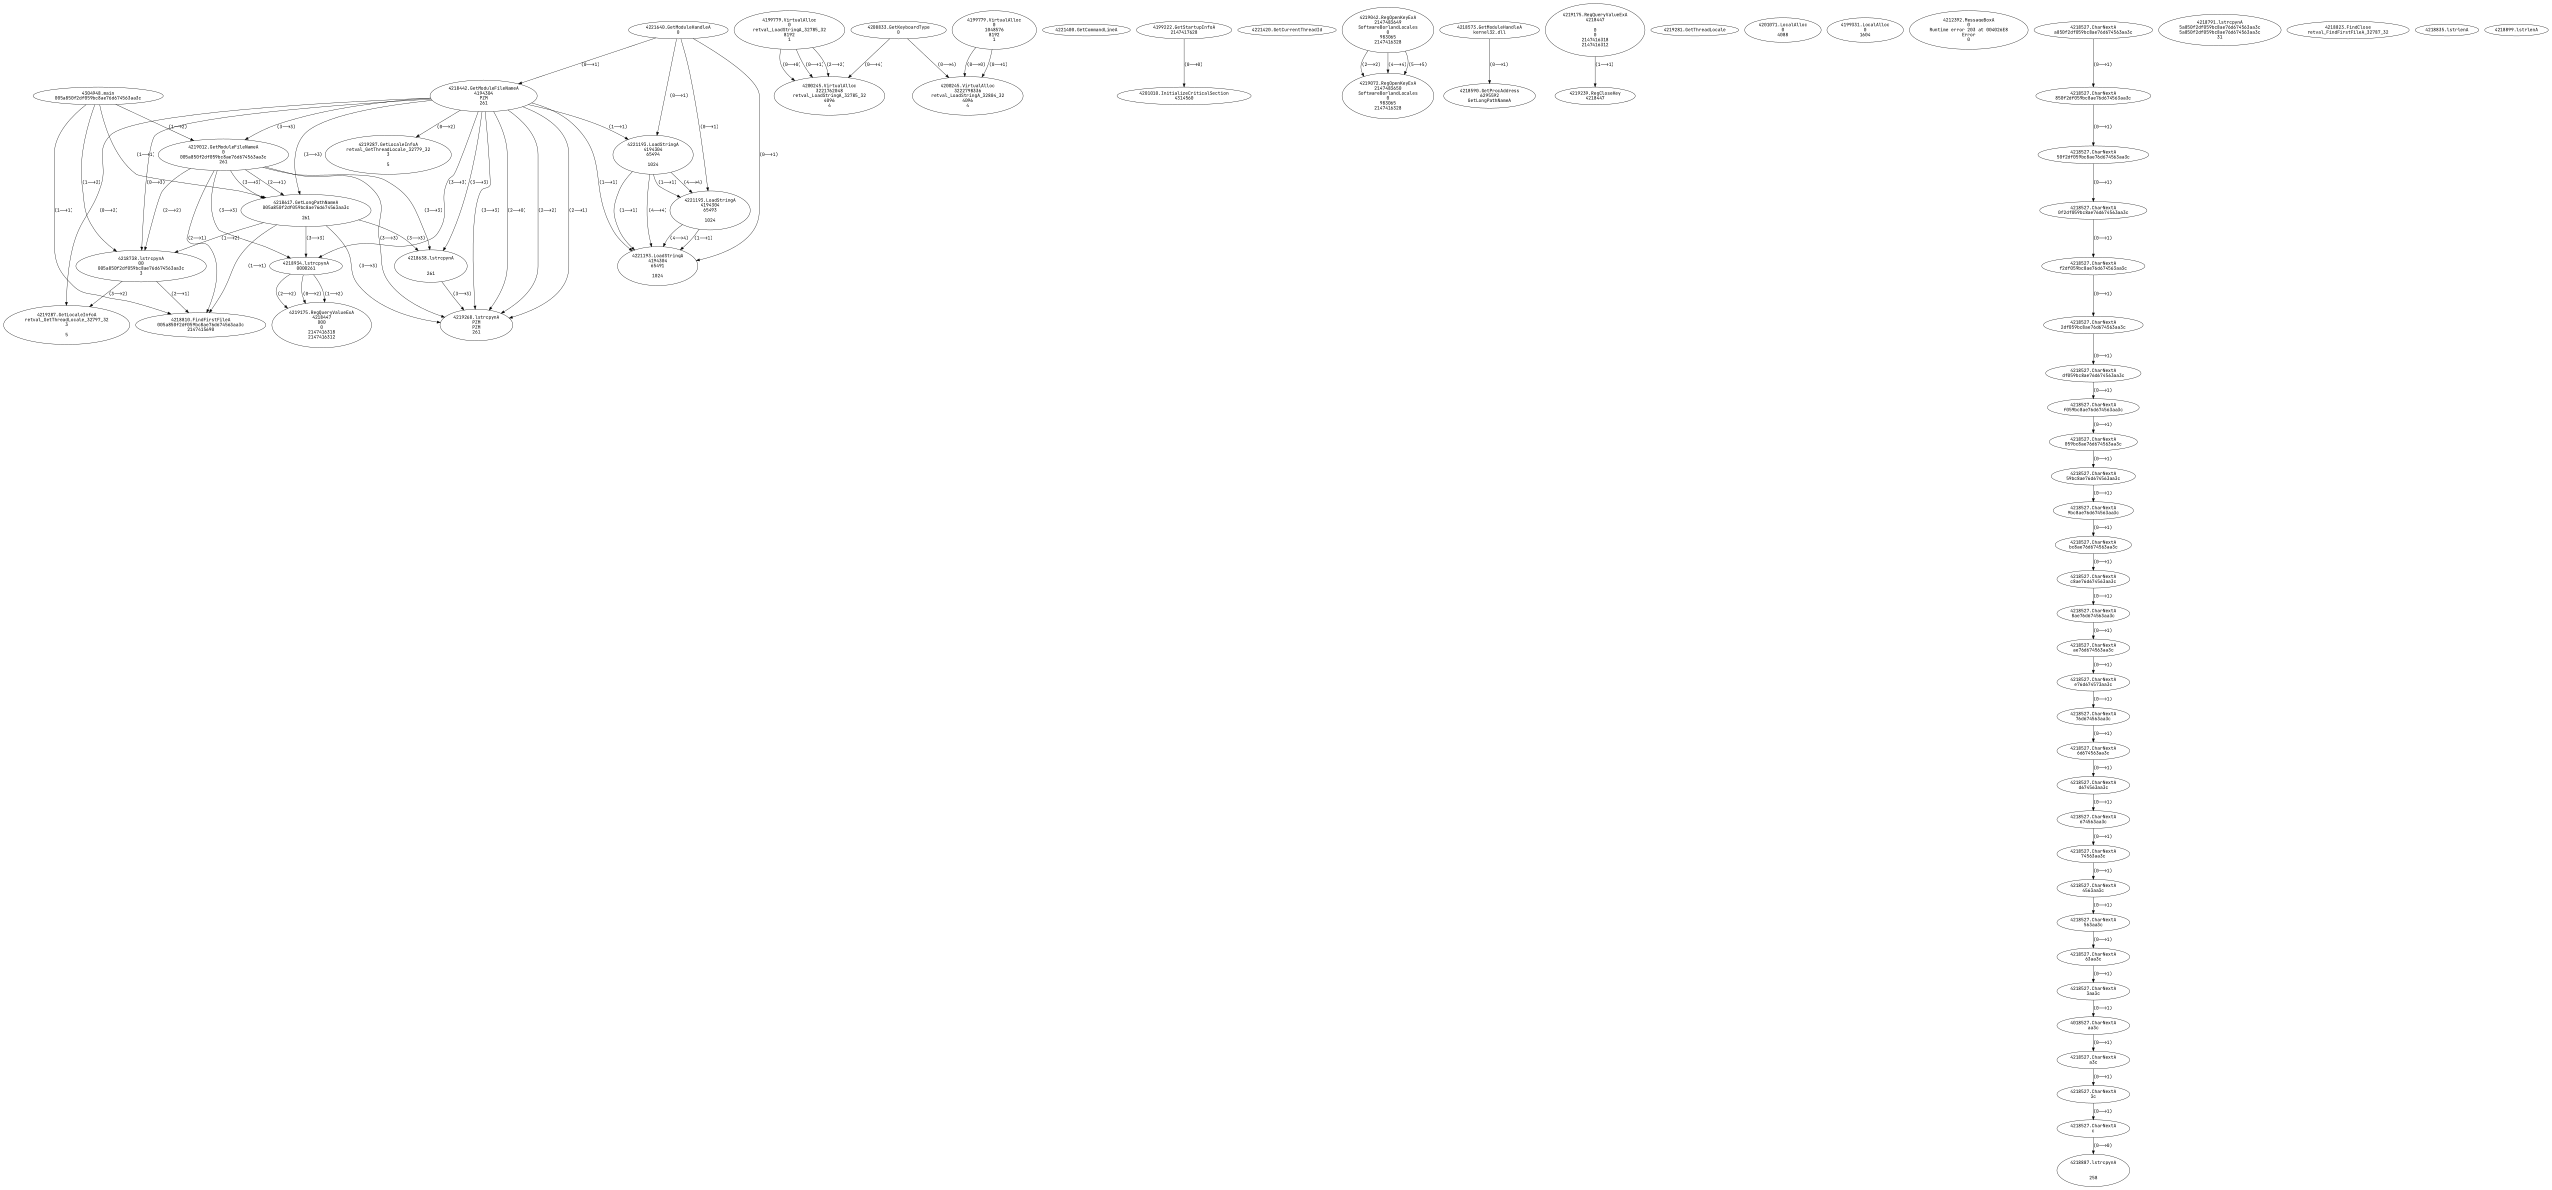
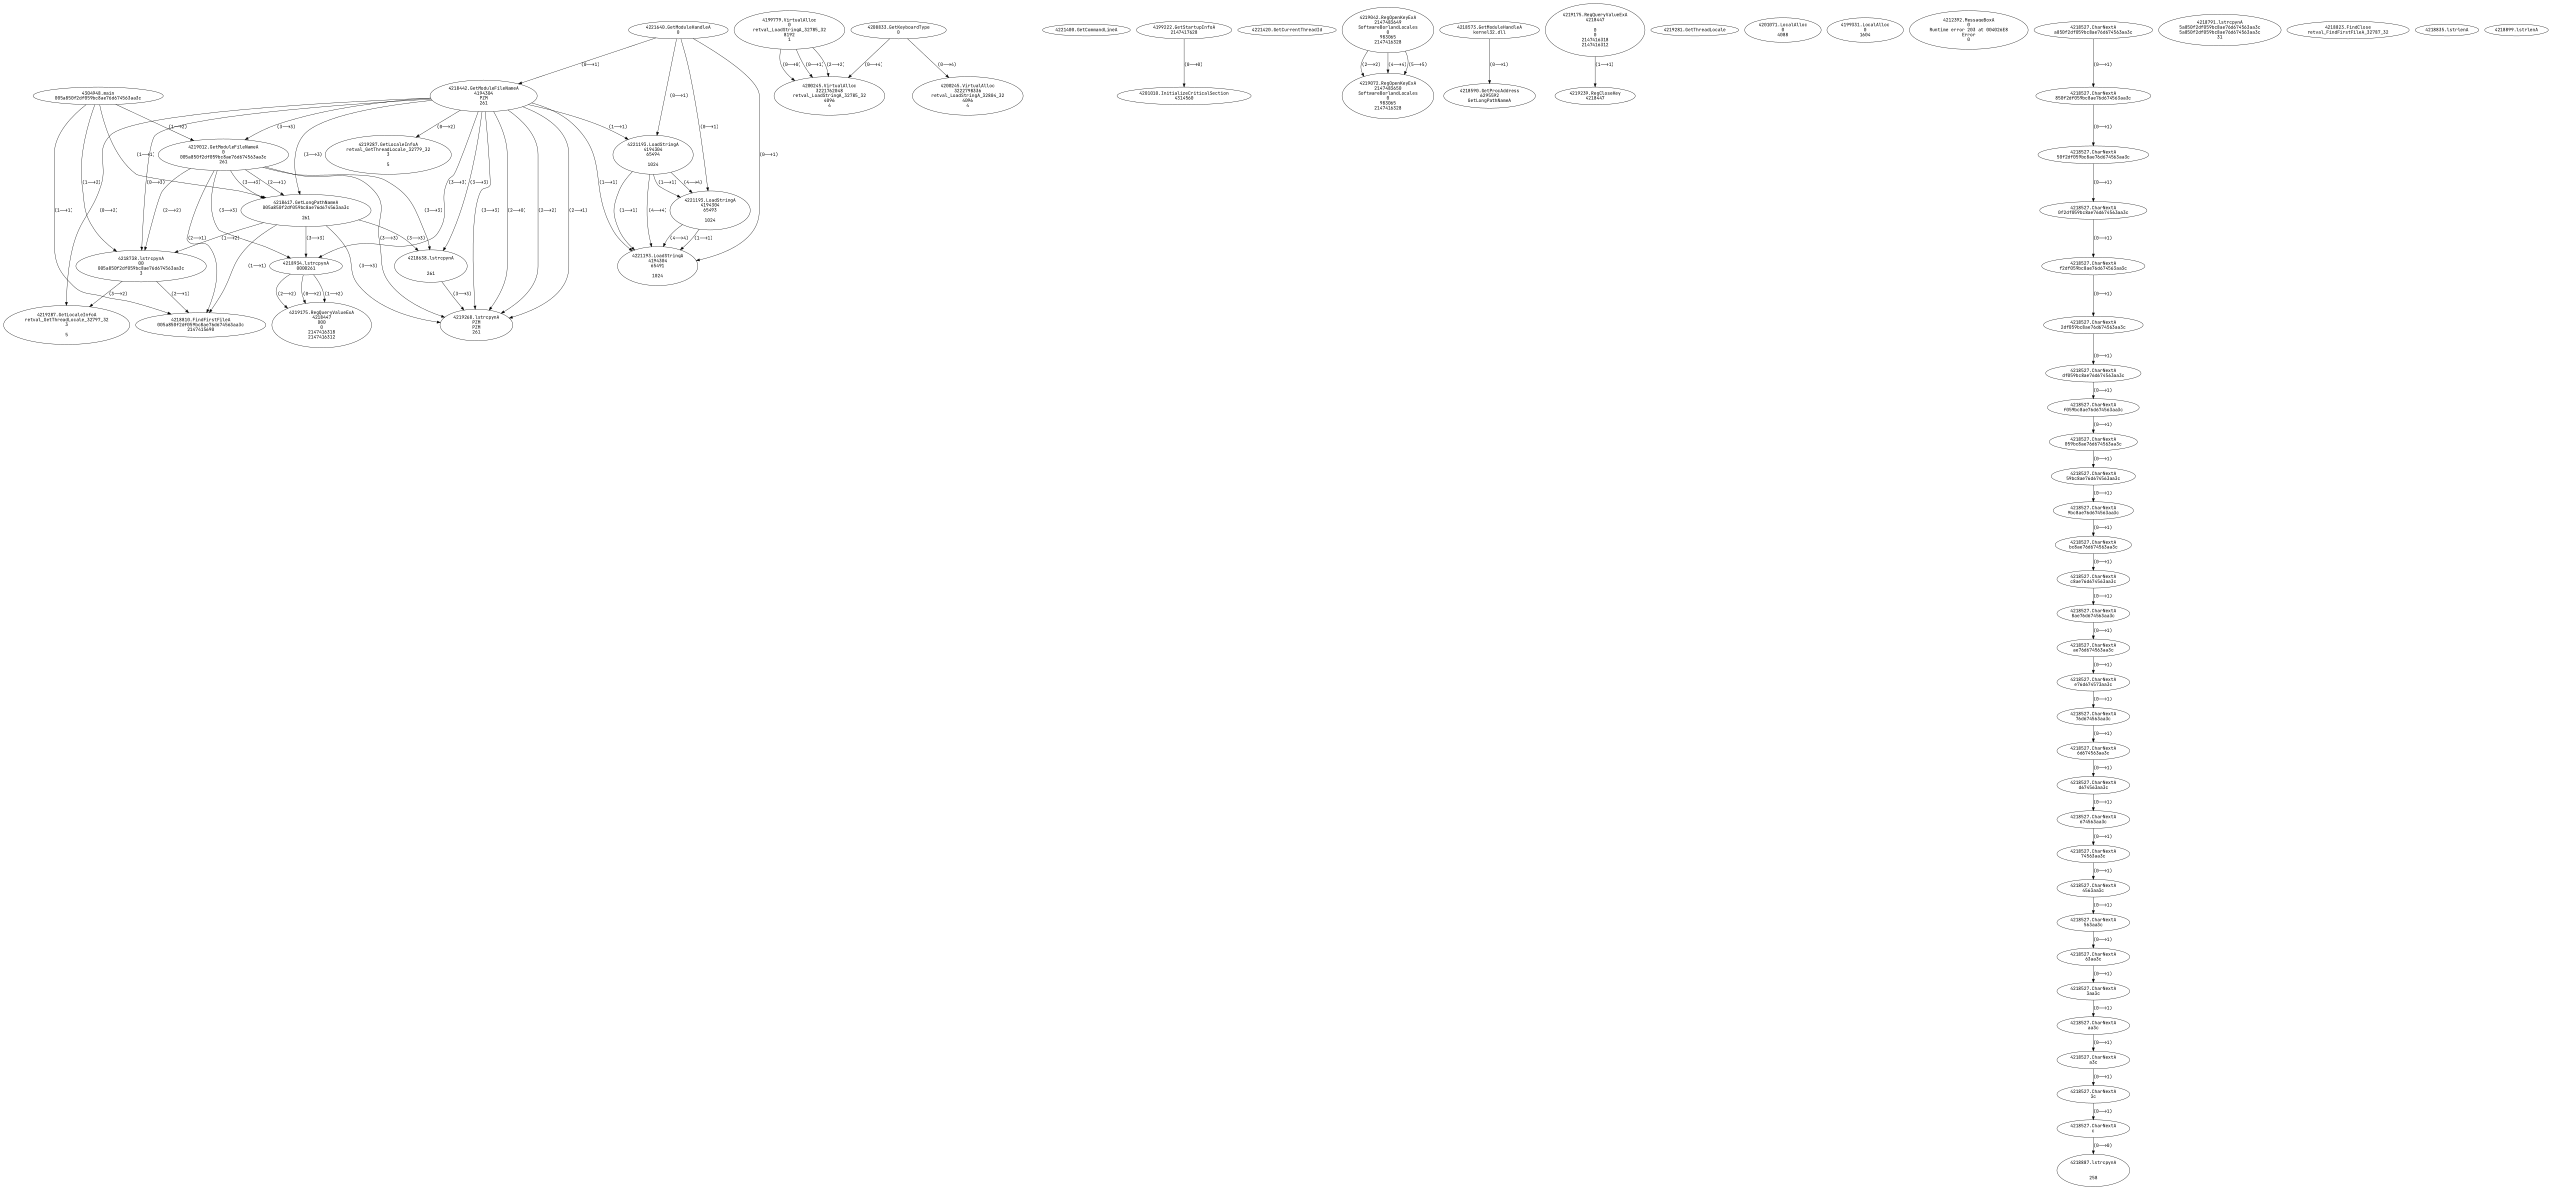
(994, 30) -> none
(2093, 1026) -> (2093, 1026)
